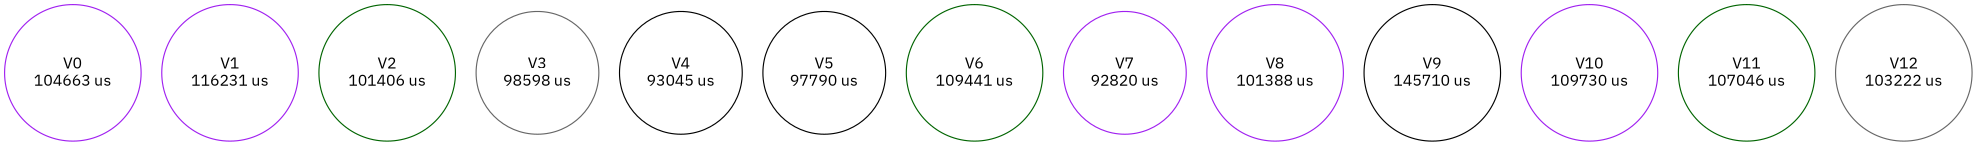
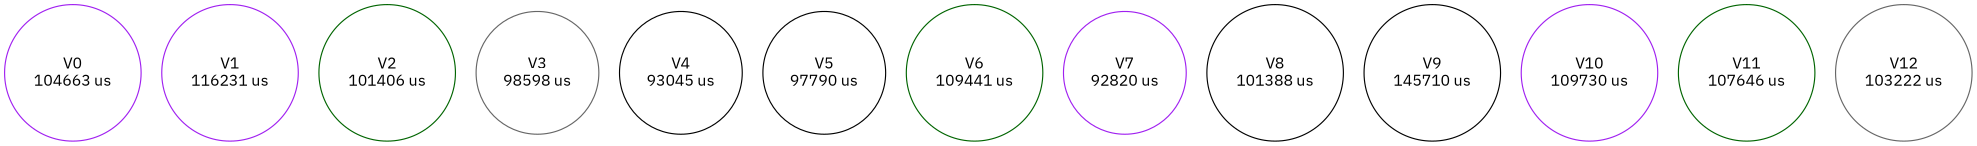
(1275, 73) -> (1275, 73)
(1747, 73) -> (1747, 73)
